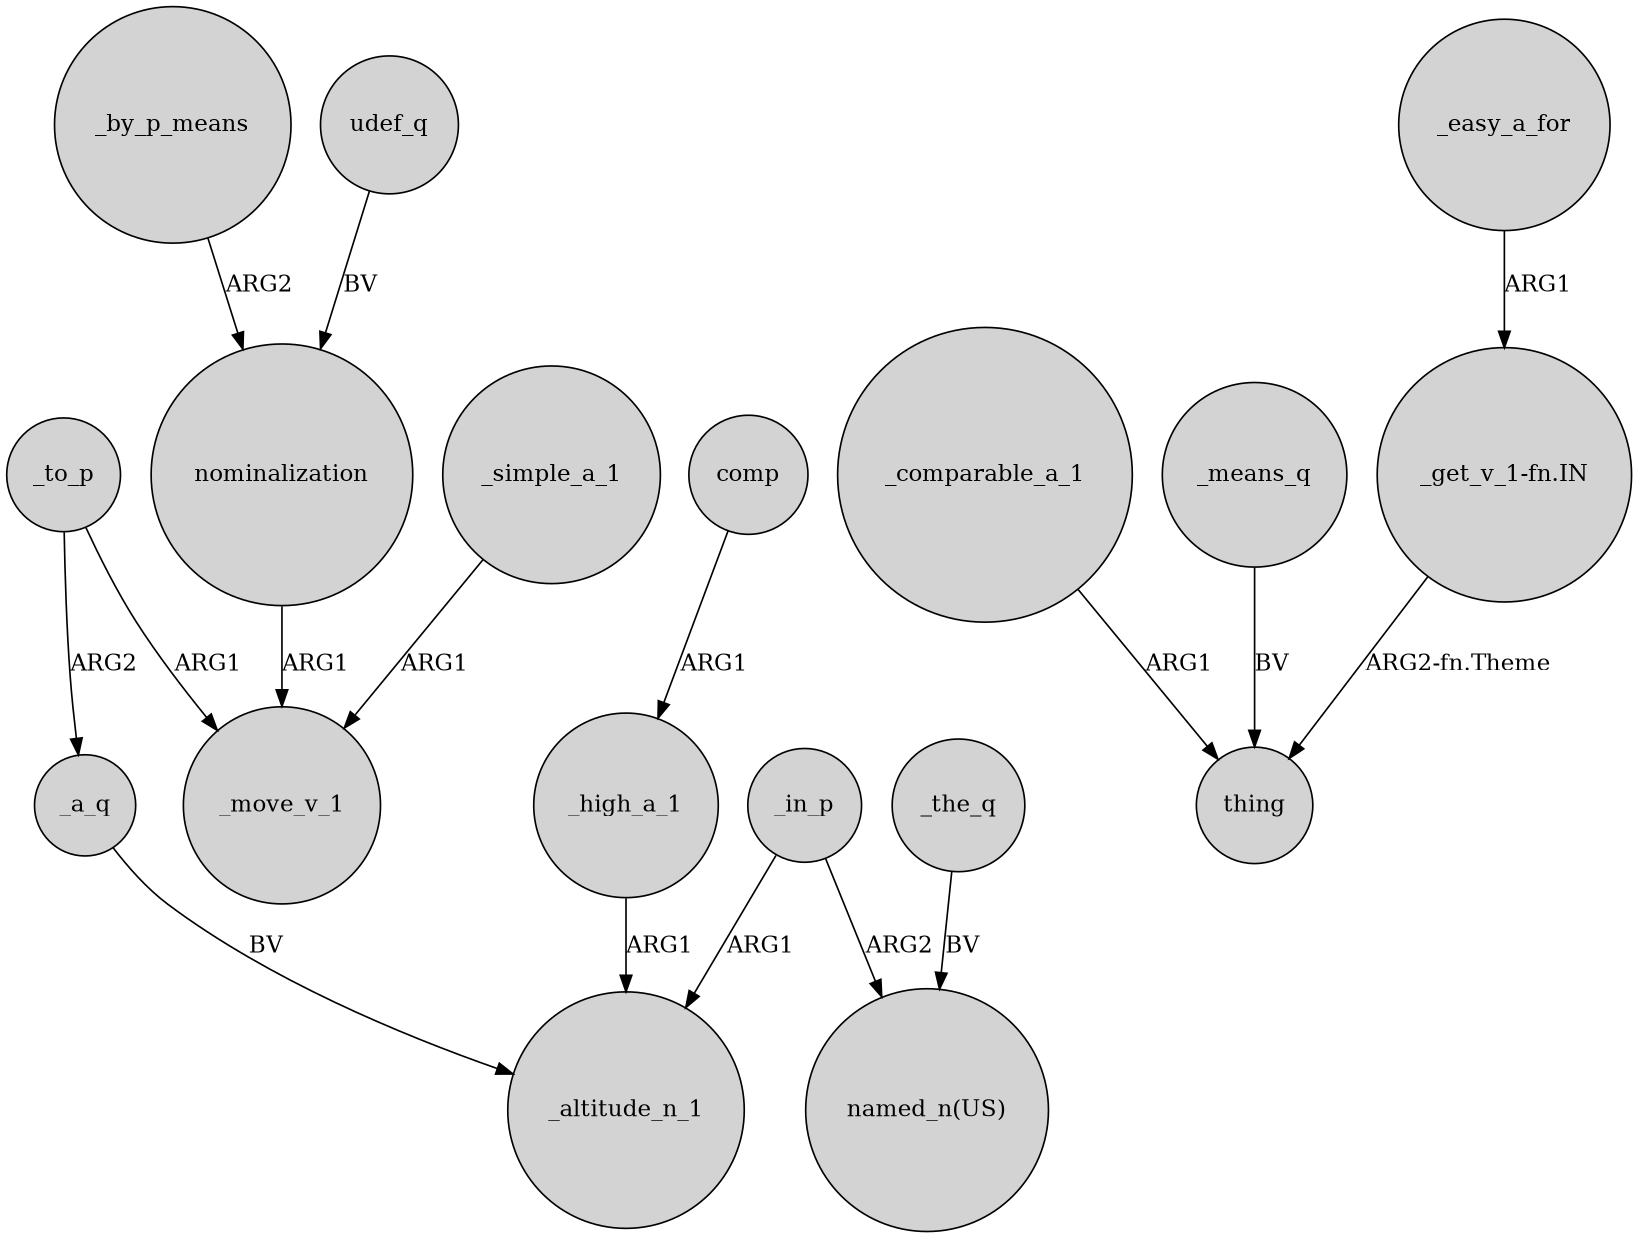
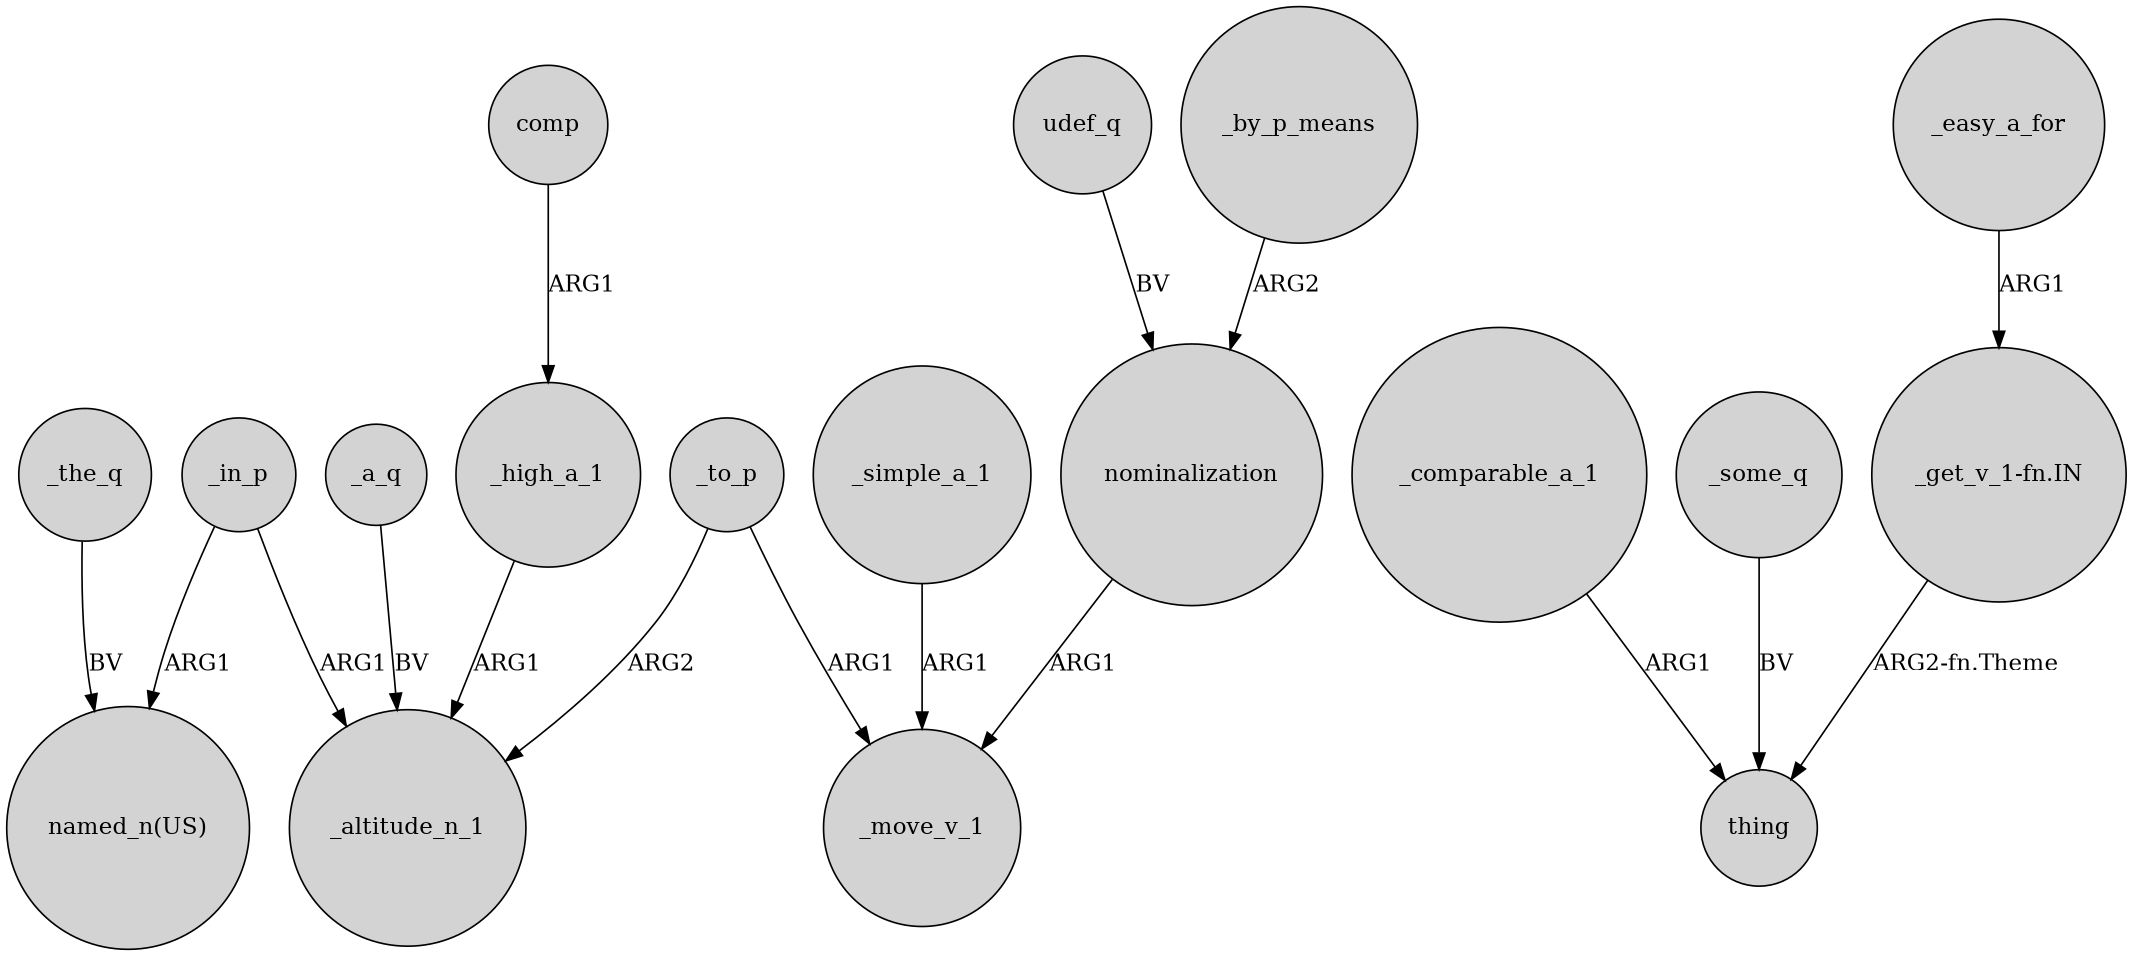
(1255, 475) -> (1759, 475)
(68, 635) -> (629, 653)
(900, 946) -> (198, 664)
